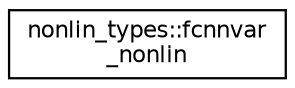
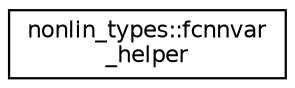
(147, 44) -> (147, 44)
